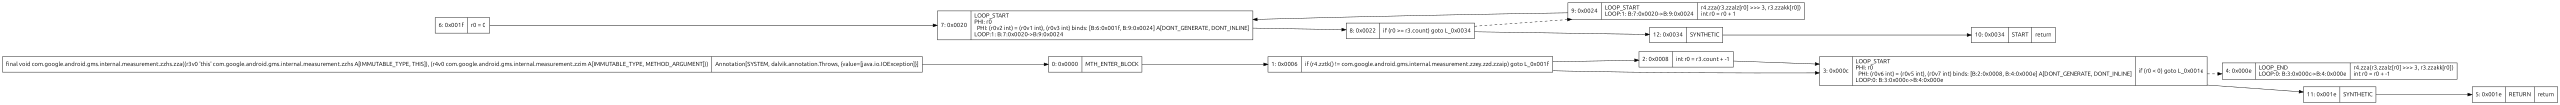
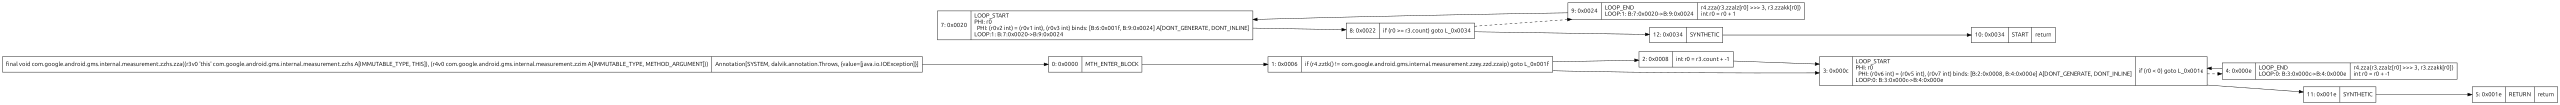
(1622, 8) -> (1619, 8)
(462, 25) -> none
none -> (2217, 68)
